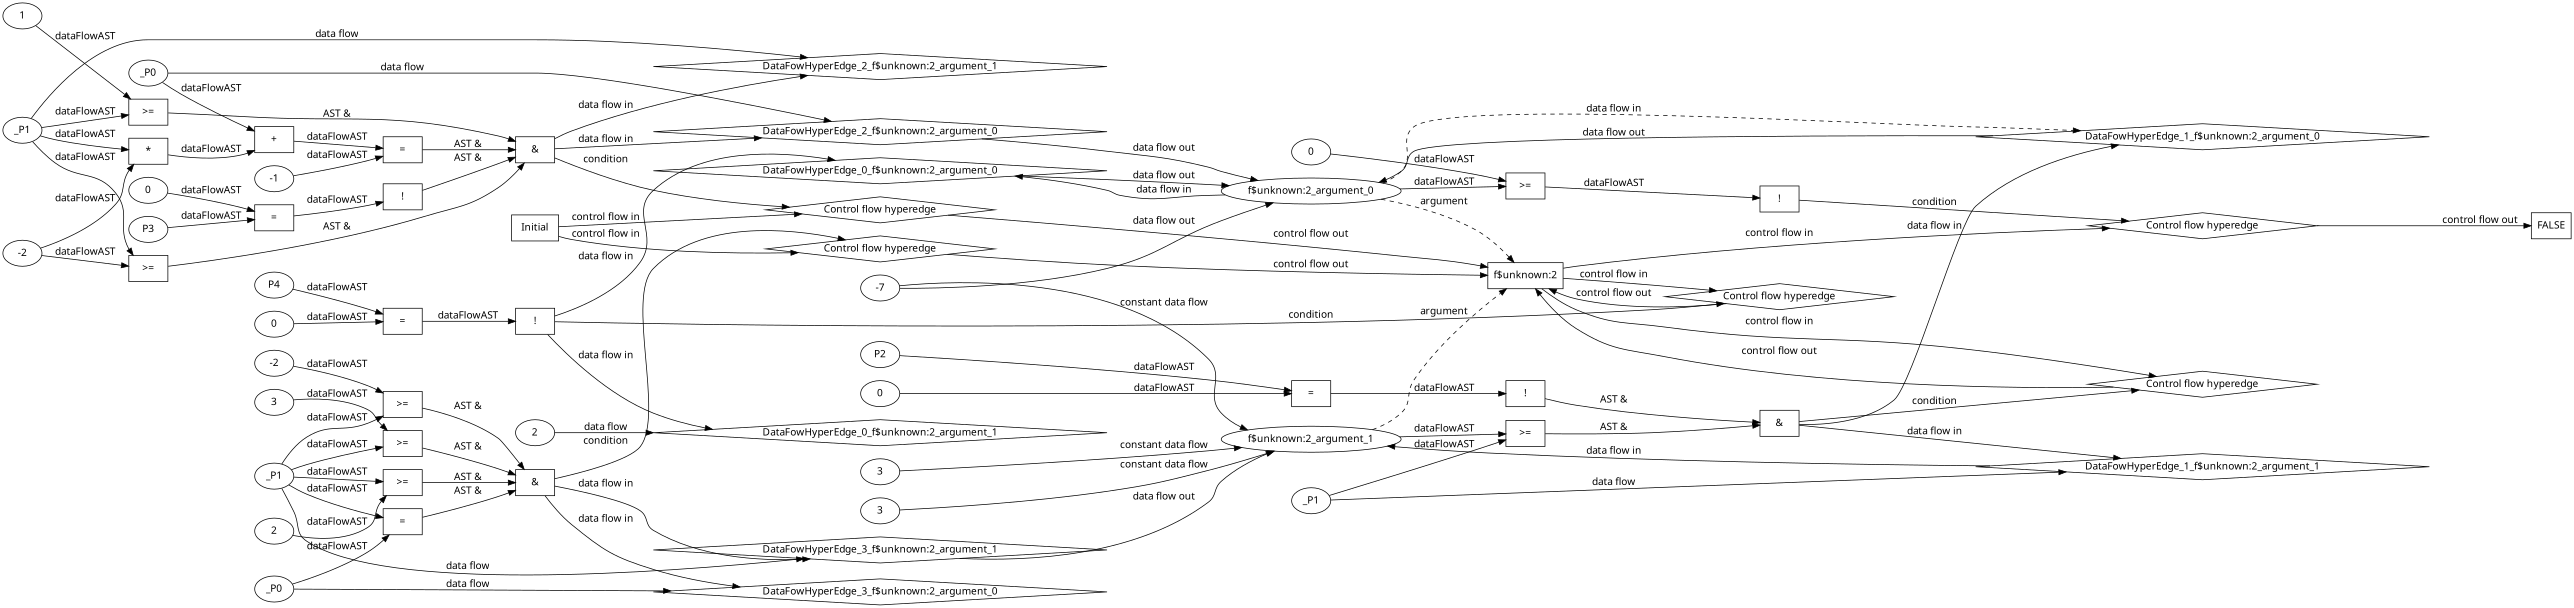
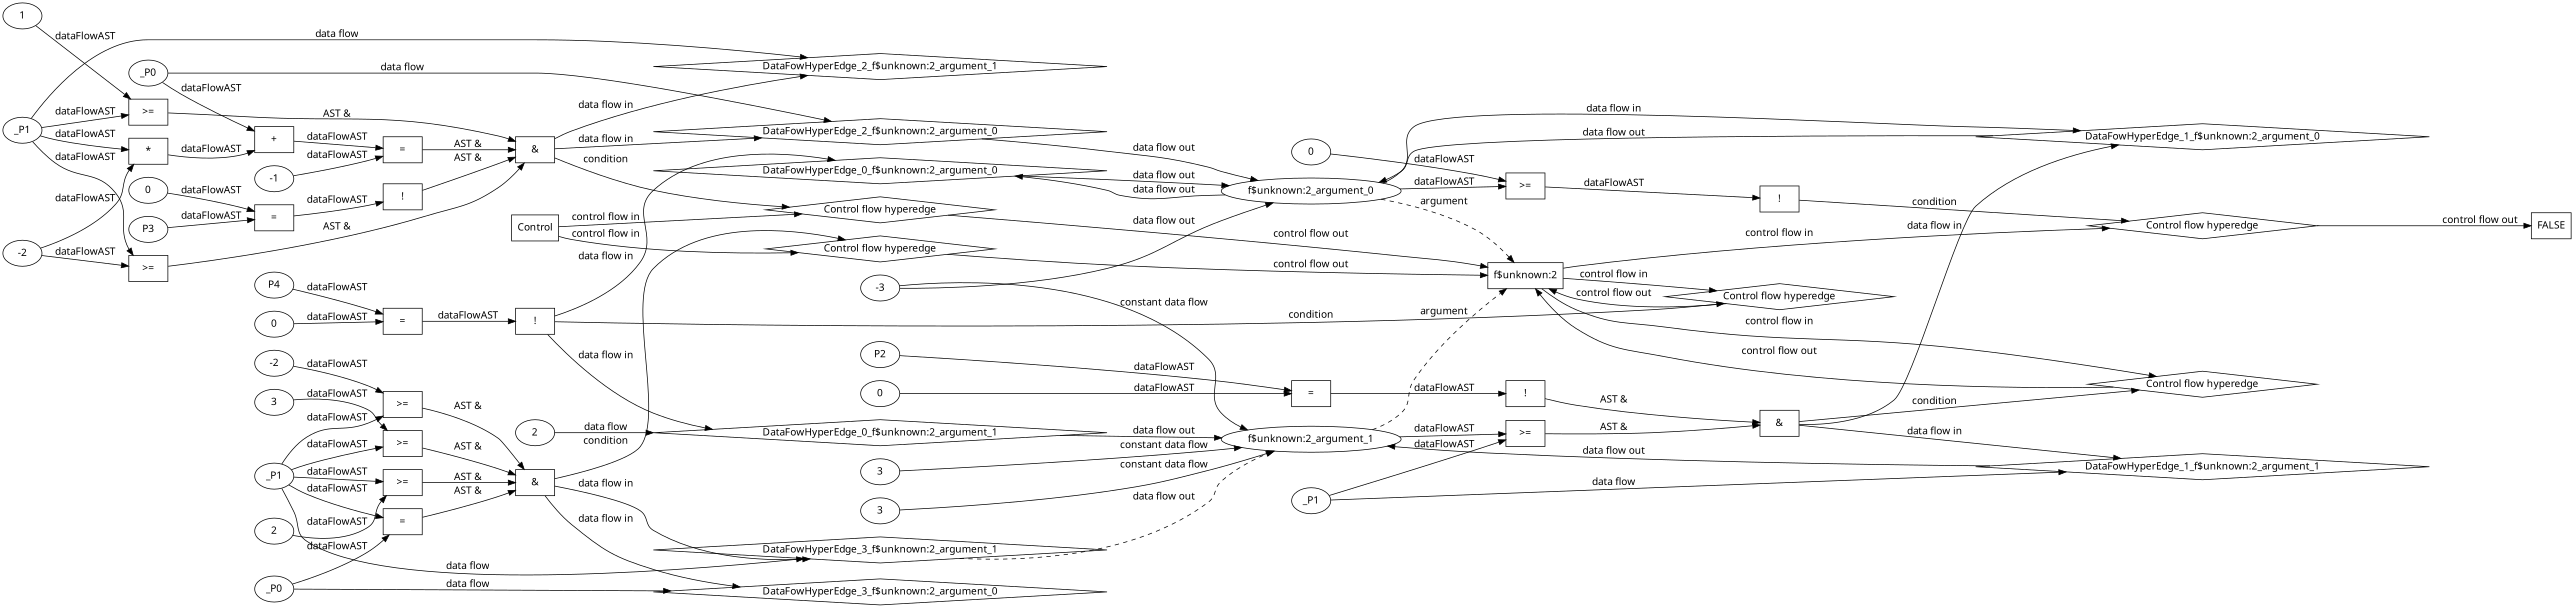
(1708, 117) -> (1708, 117)
(1164, 190) -> (1164, 190)
(535, 228) -> (535, 228)
(880, 288) -> (880, 288)
none -> (1137, 437)
(1614, 451) -> (1614, 451)
(1127, 541) -> (1127, 541)
